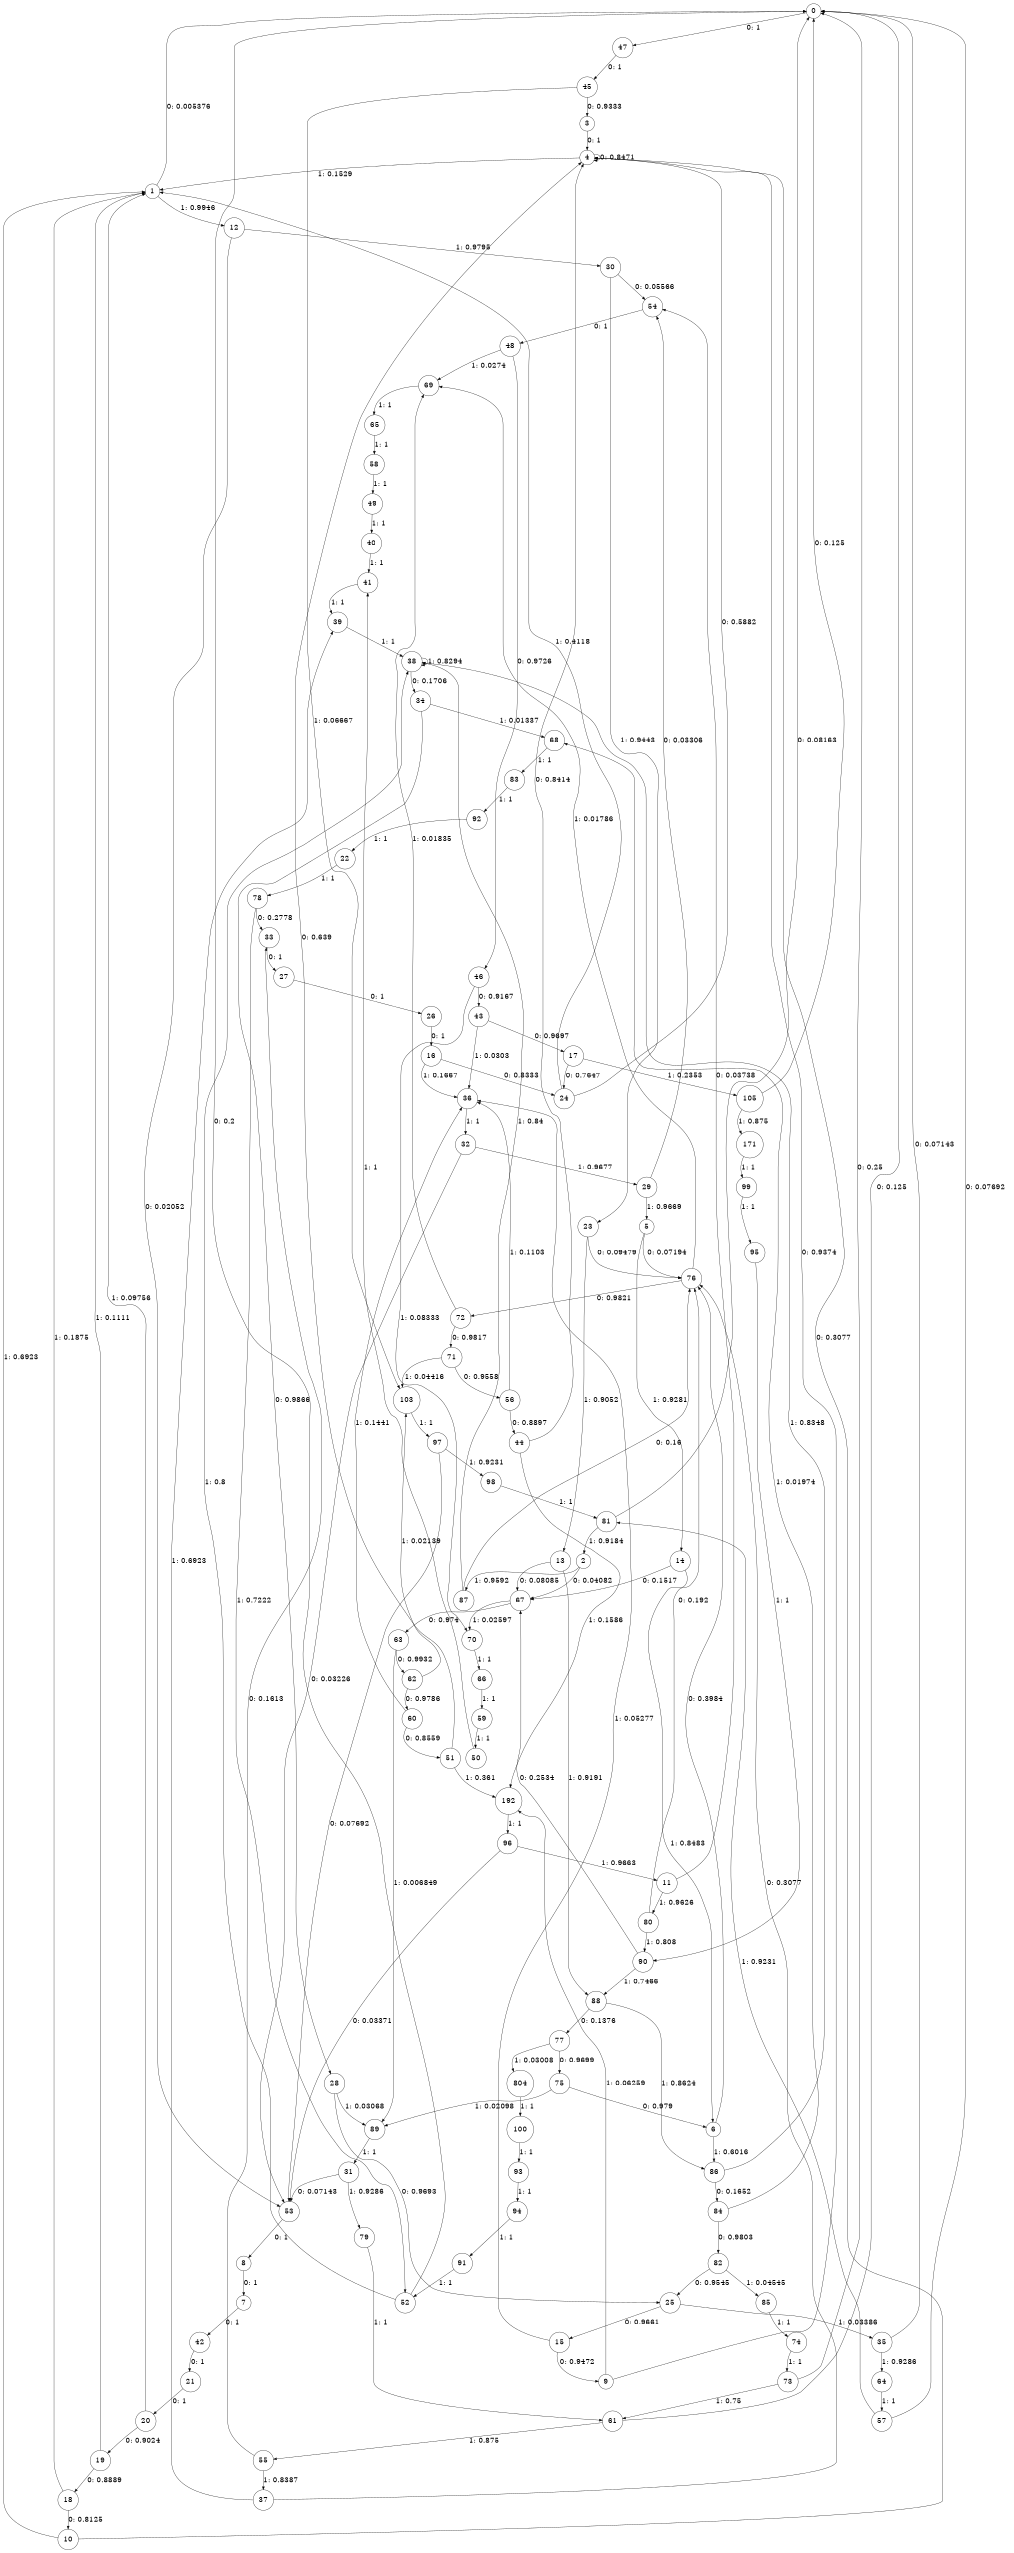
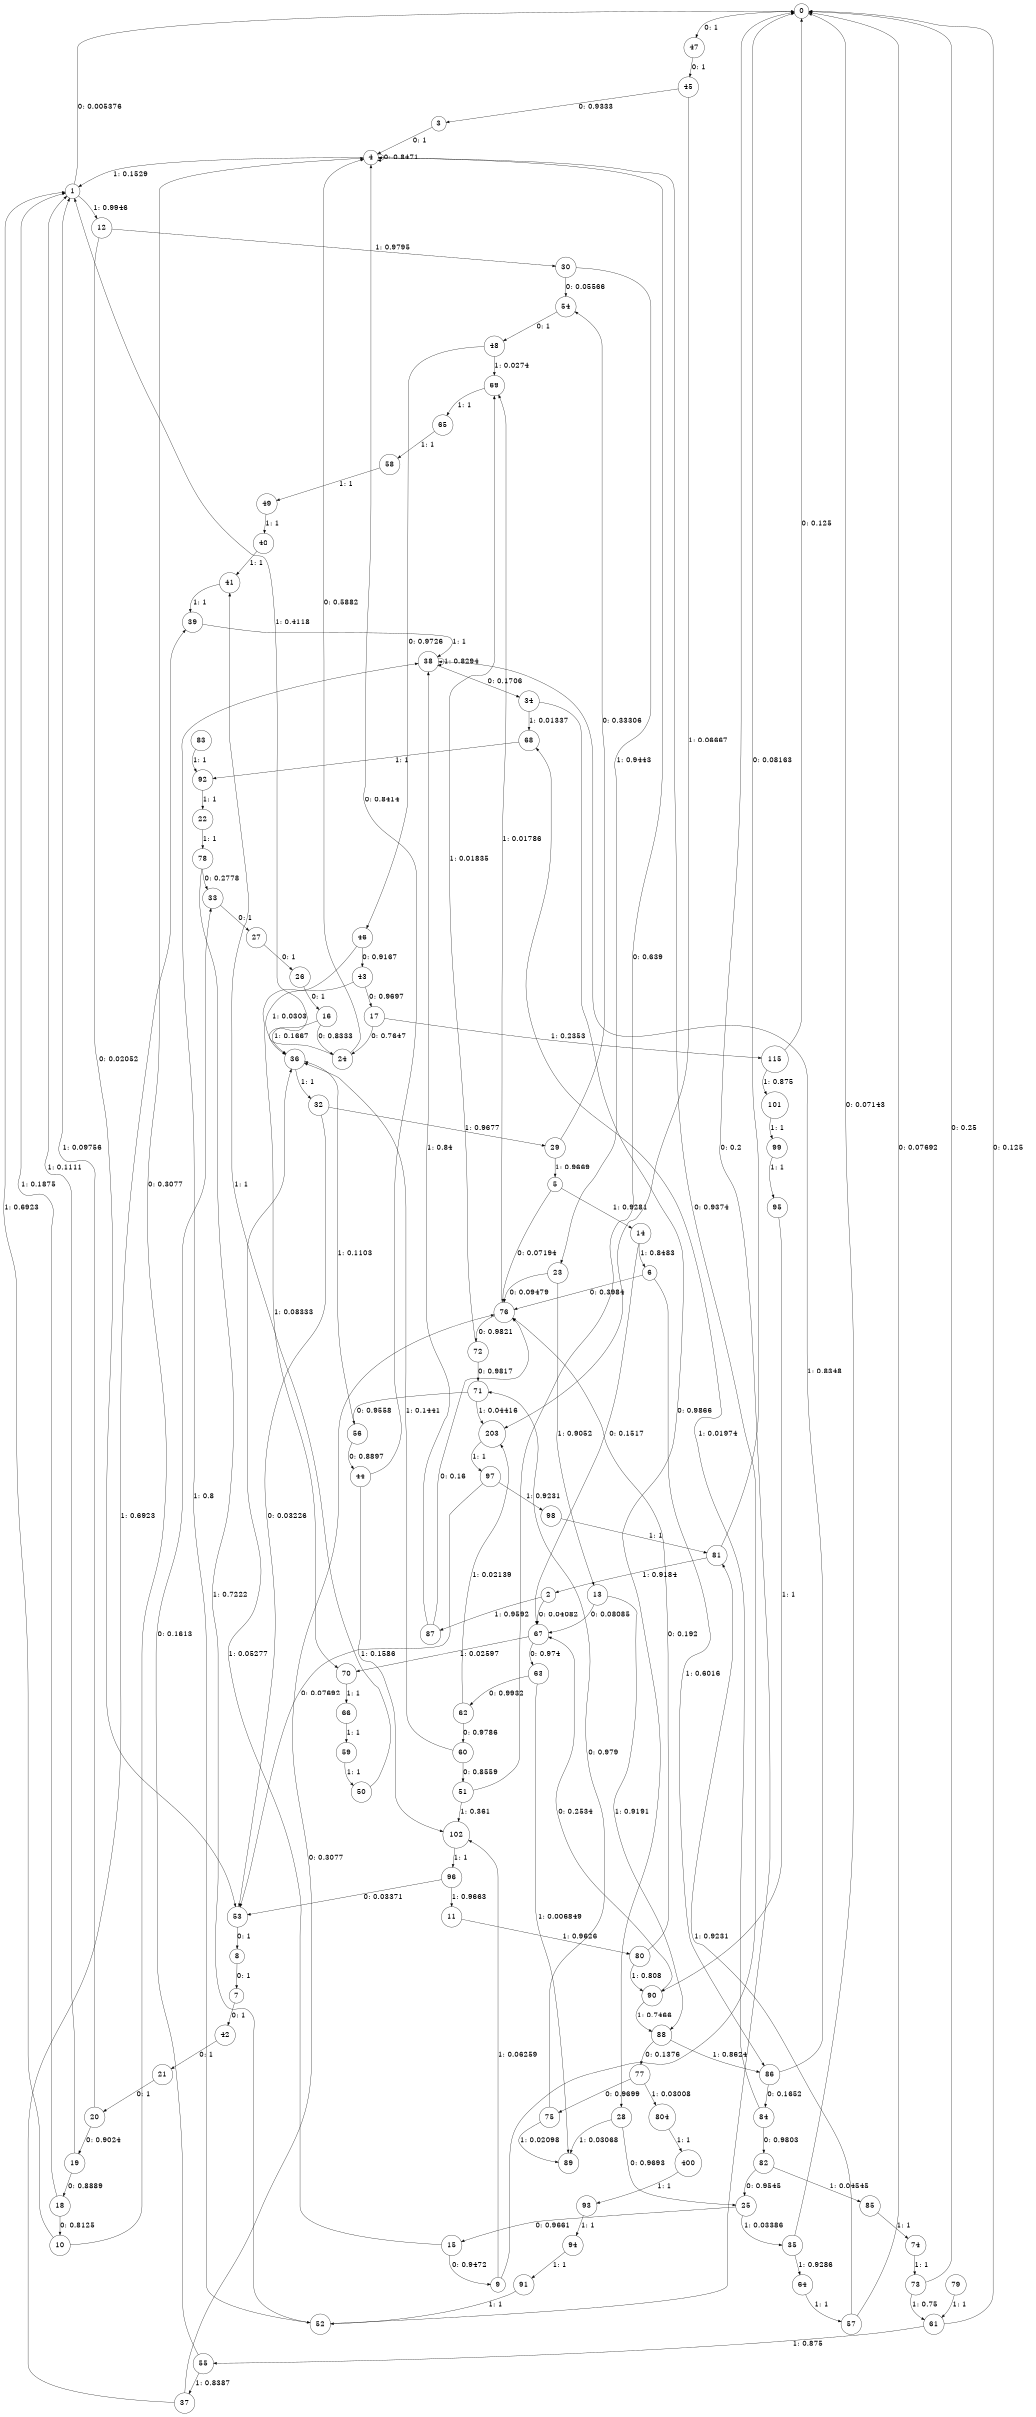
(686, 741) -> (624, 721)
(534, 760) -> (375, 759)
(750, 1099) -> (775, 1059)
(716, 1133) -> none
(750, 1145) -> (775, 1105)
(407, 1400) -> (492, 1434)
(509, 1801) -> (456, 1835)
(636, 2108) -> (586, 1741)
(520, 2129) -> (688, 2163)
(349, 2172) -> none
